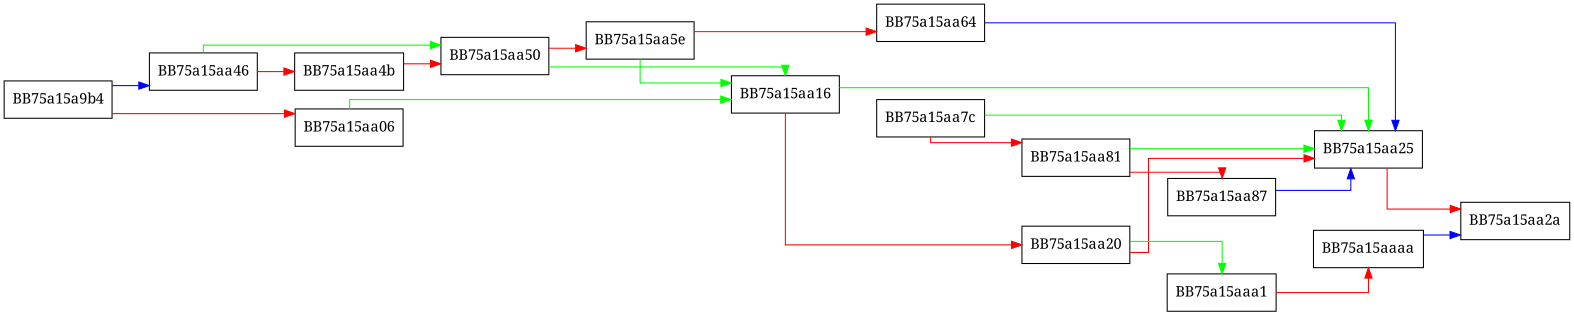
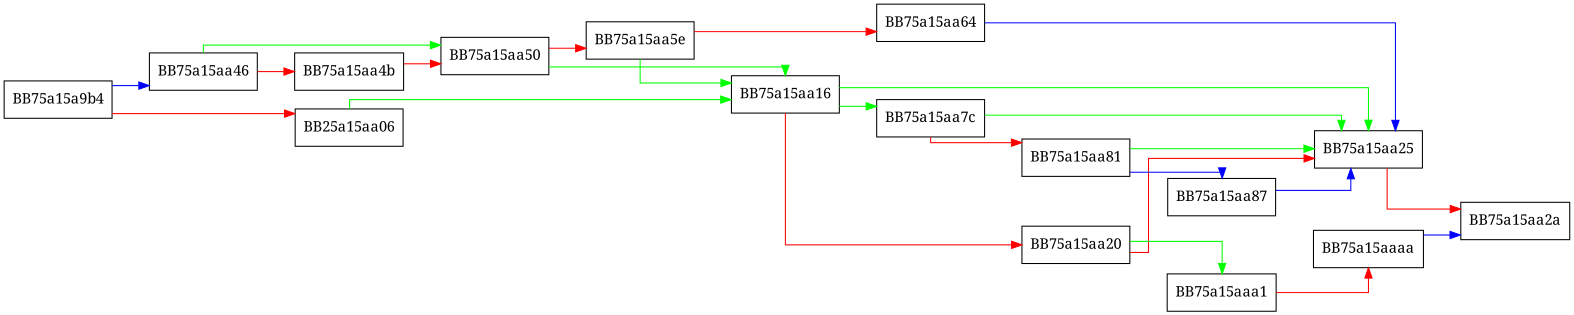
none -> (853, 106)
(349, 128) -> (349, 128)
(1176, 172) -> (1176, 172)
